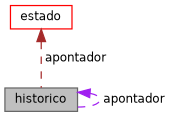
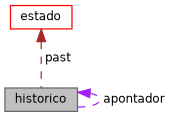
(74, 58) -> (57, 58)
